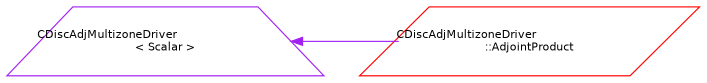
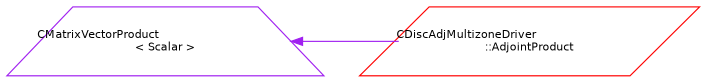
(165, 41) -> (165, 41)
